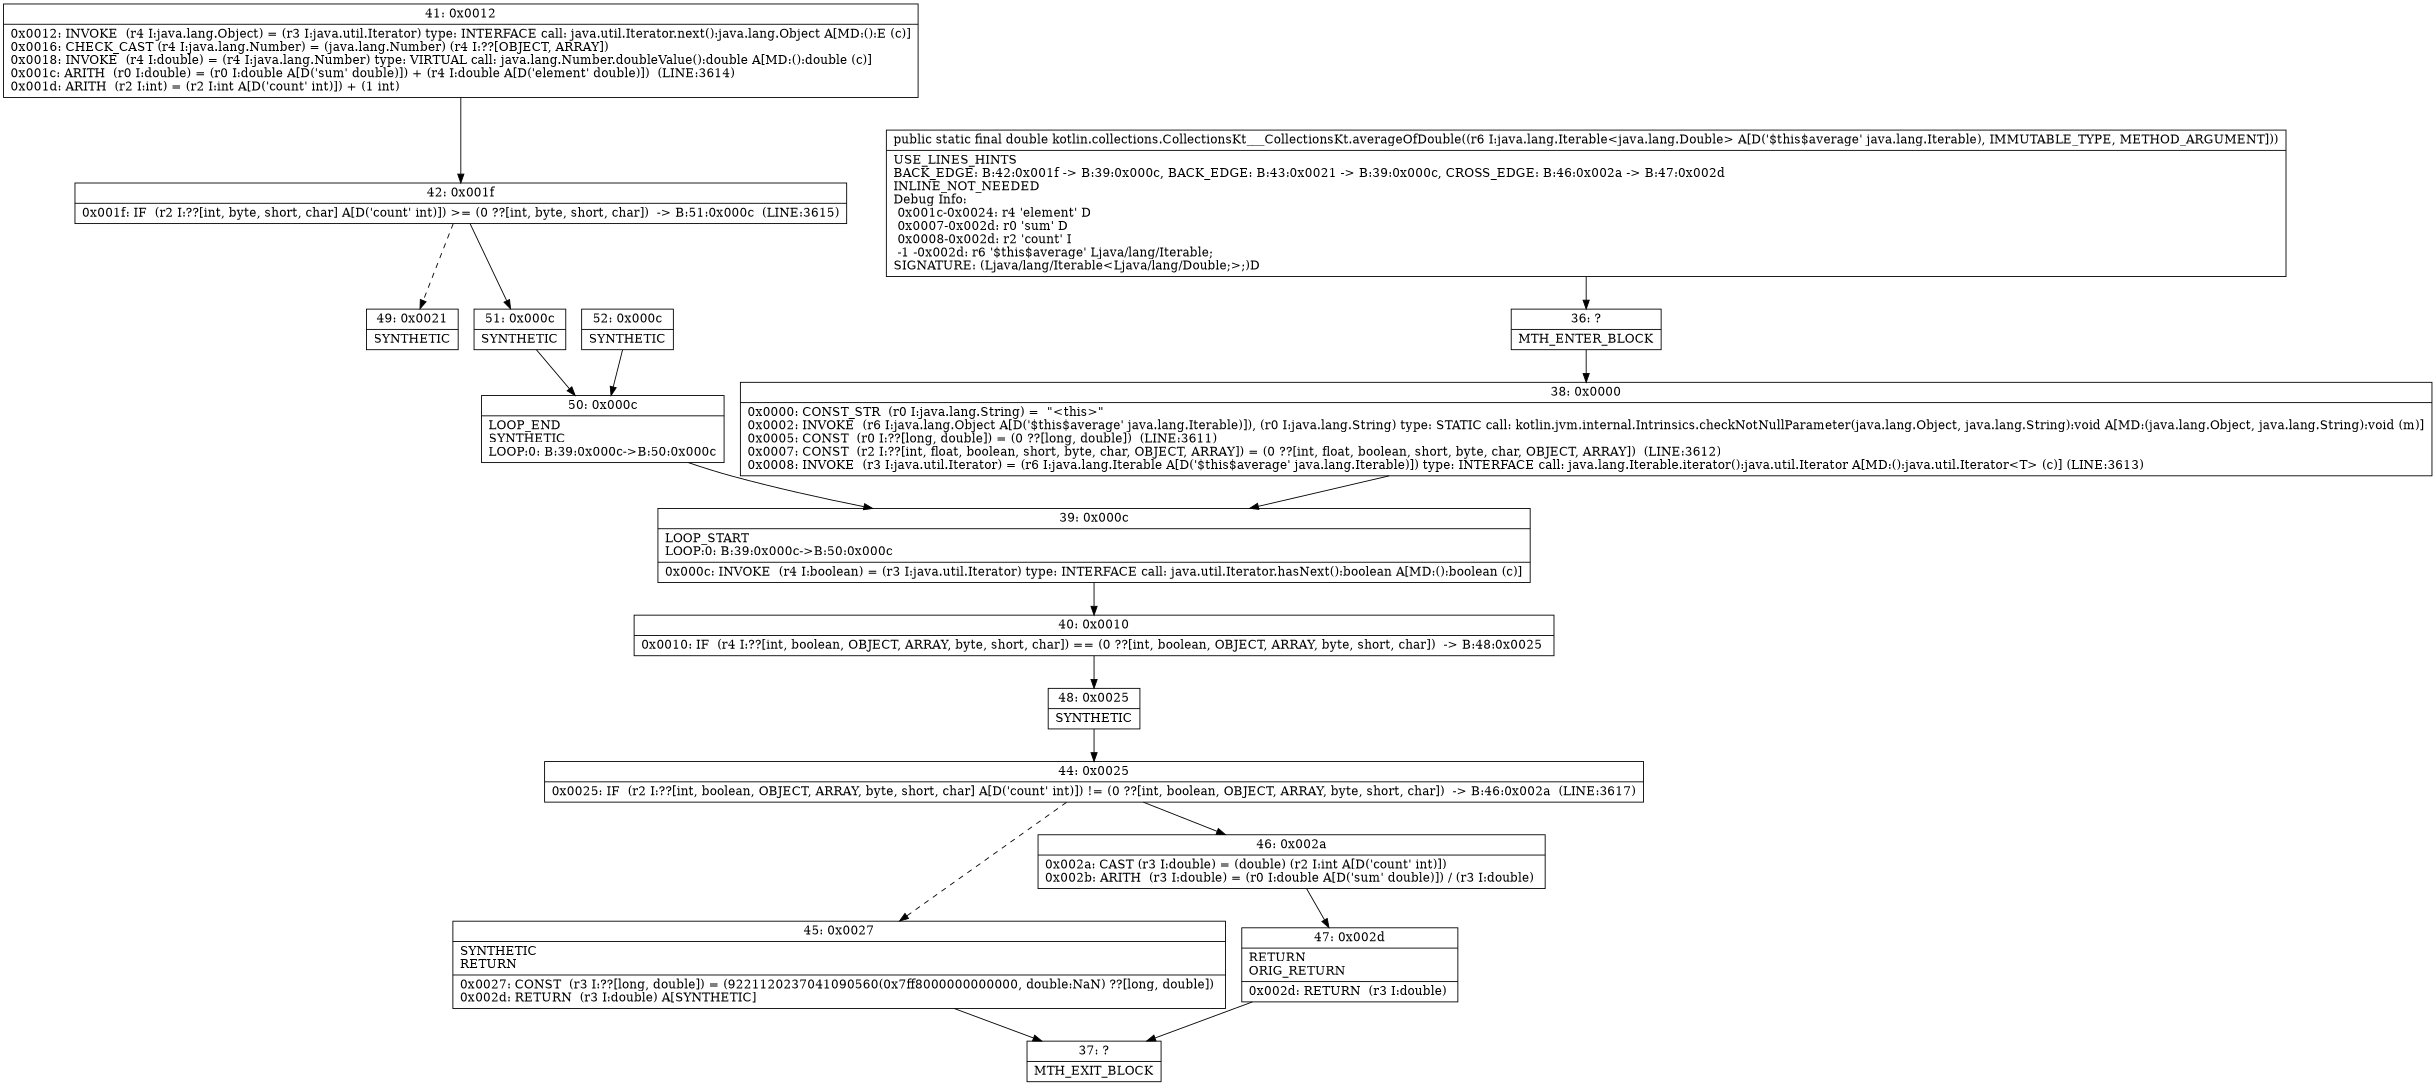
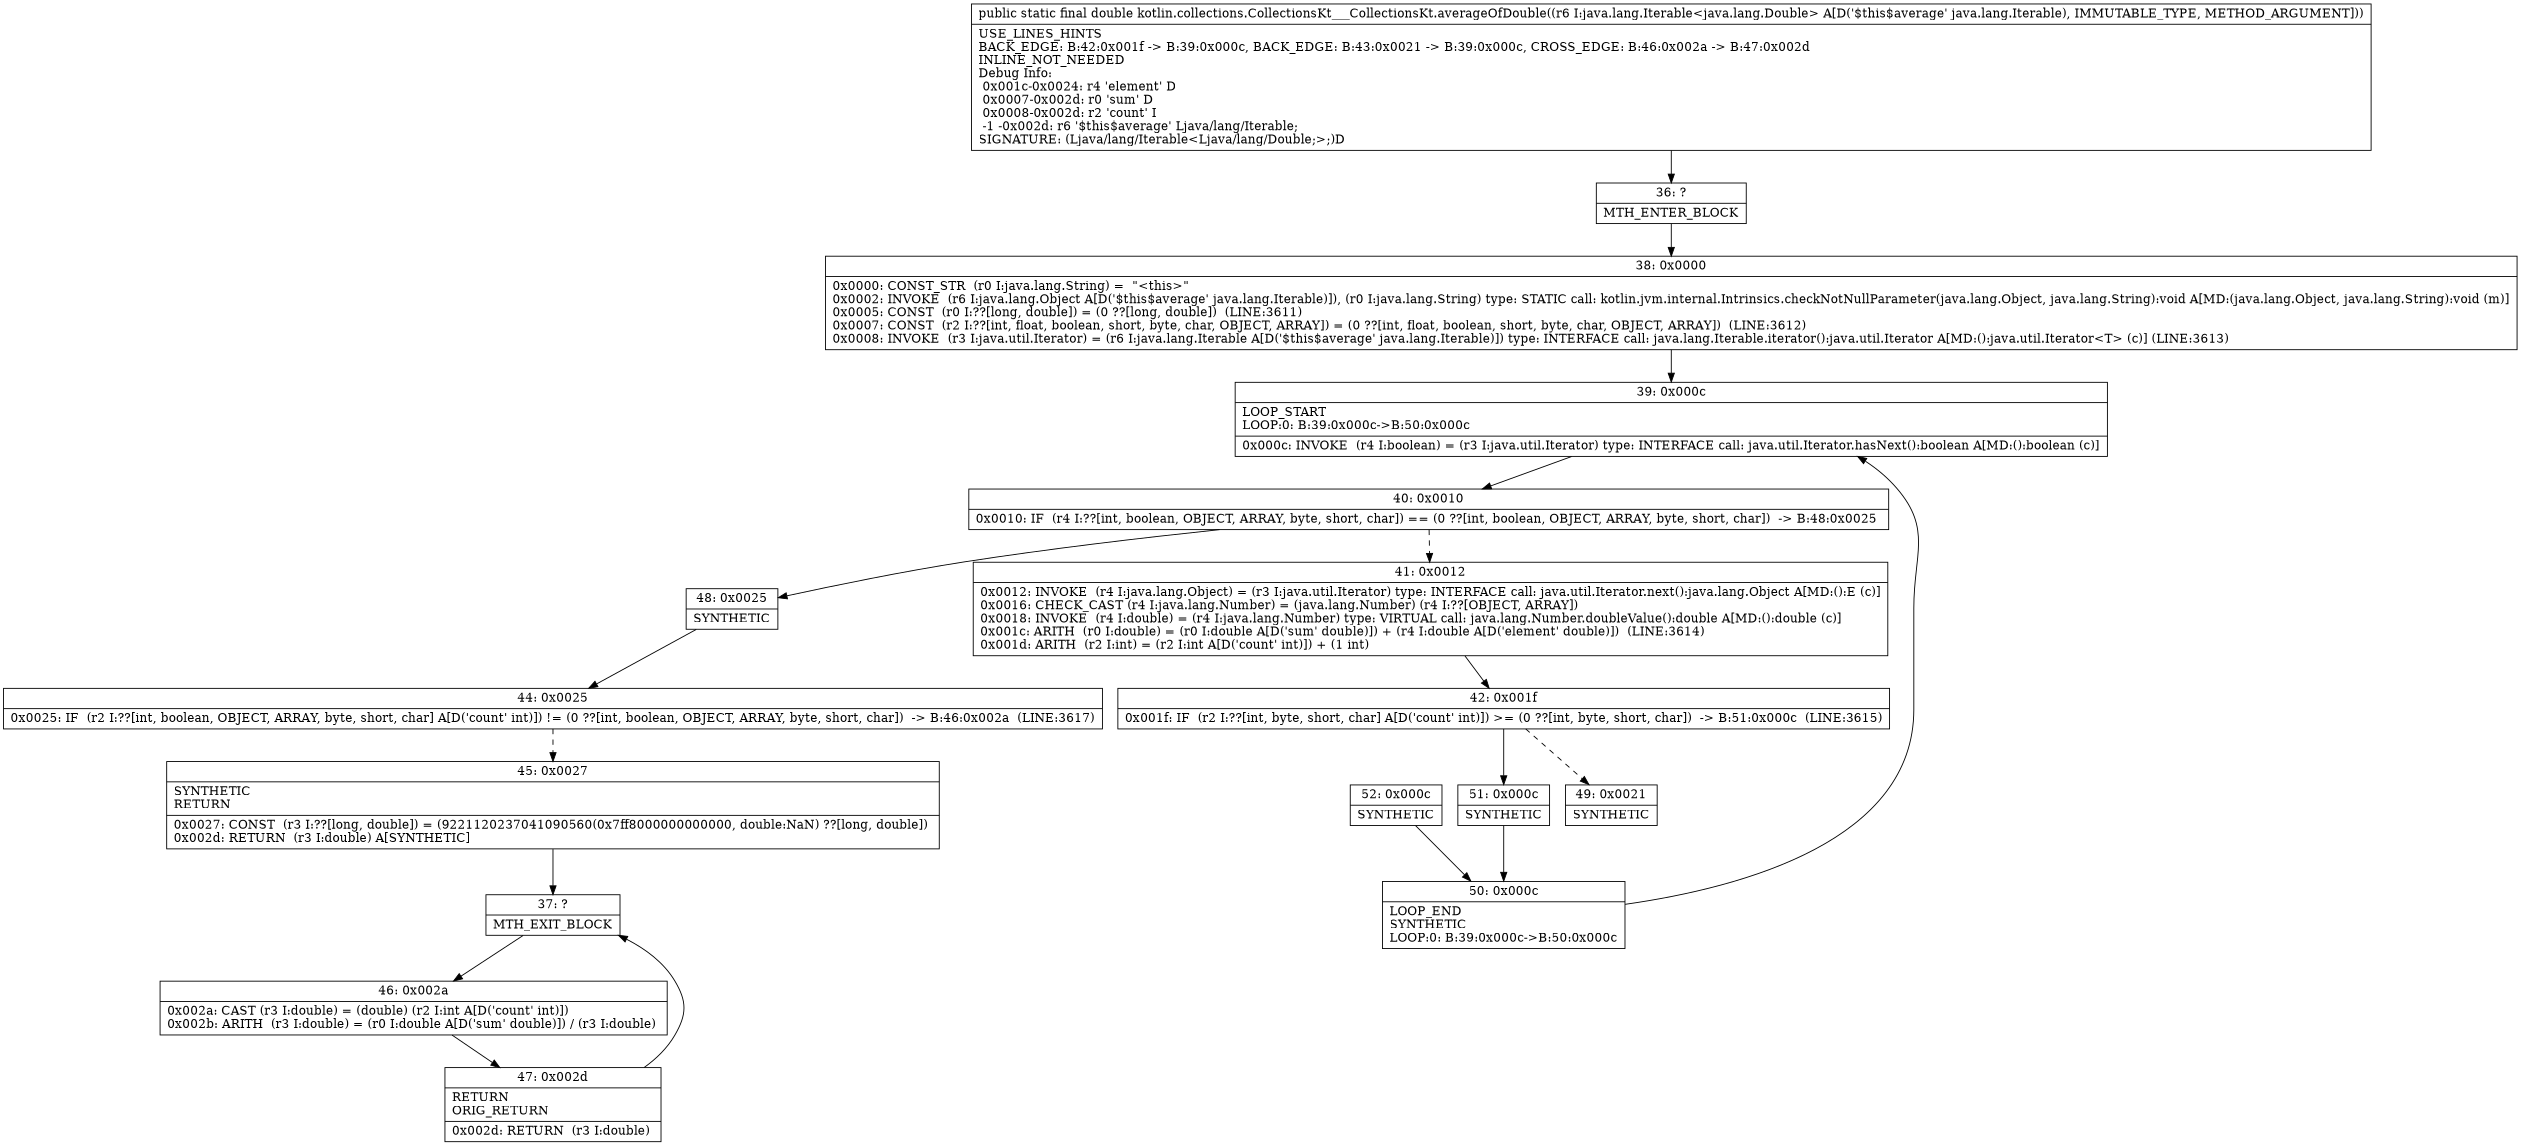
none -> (1429, 542)
(1180, 817) -> (492, 956)
